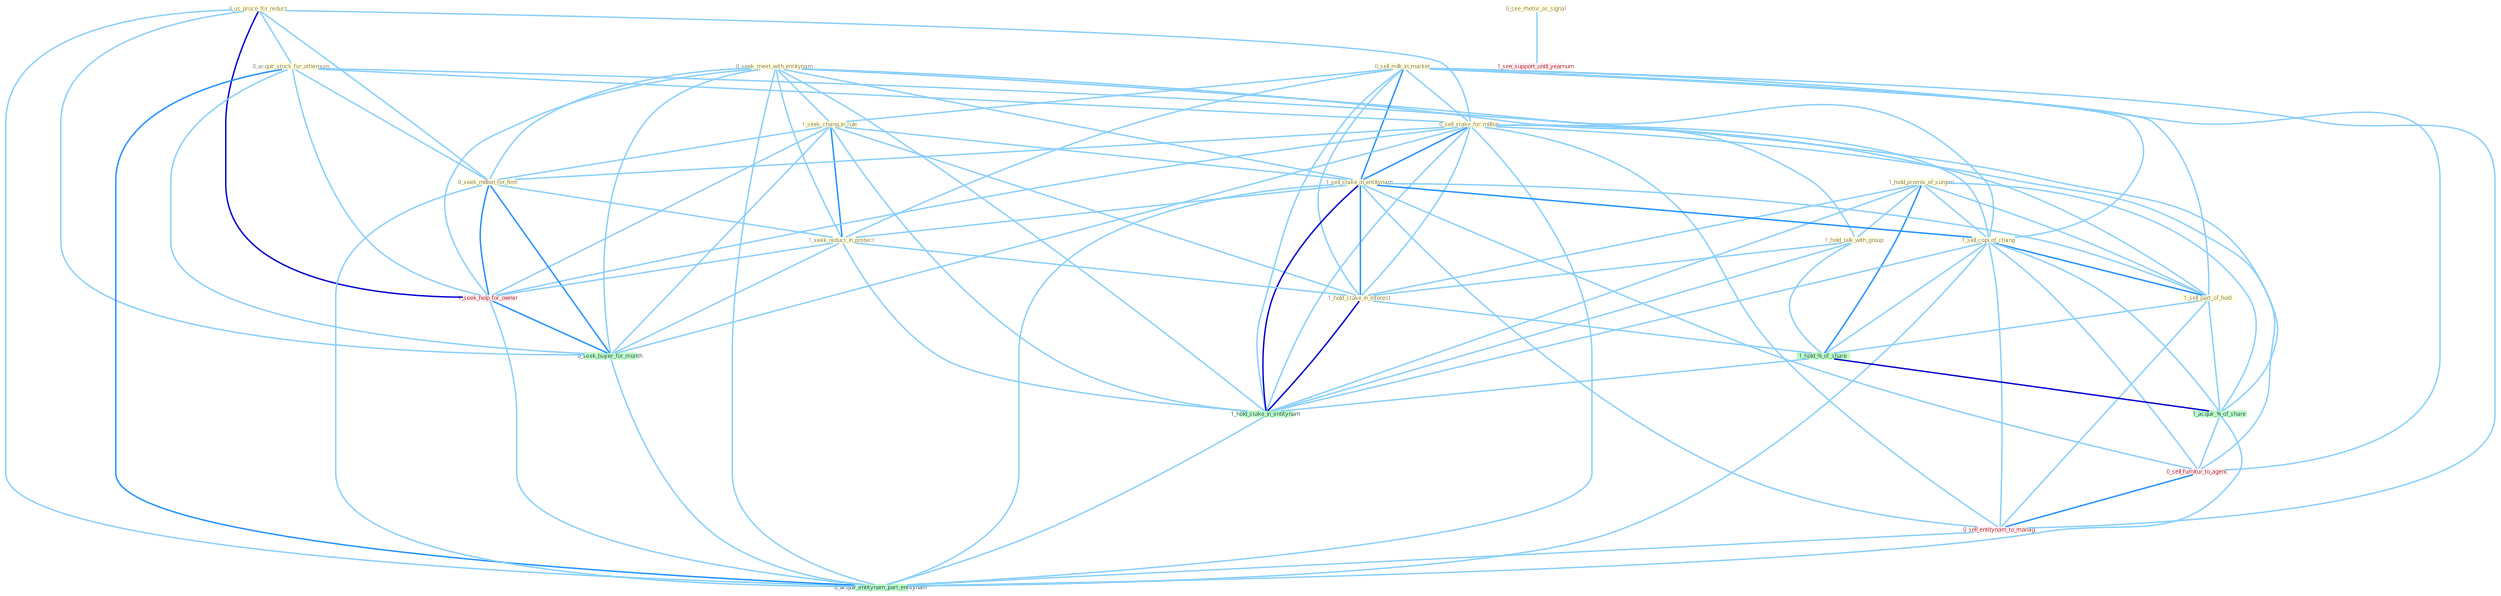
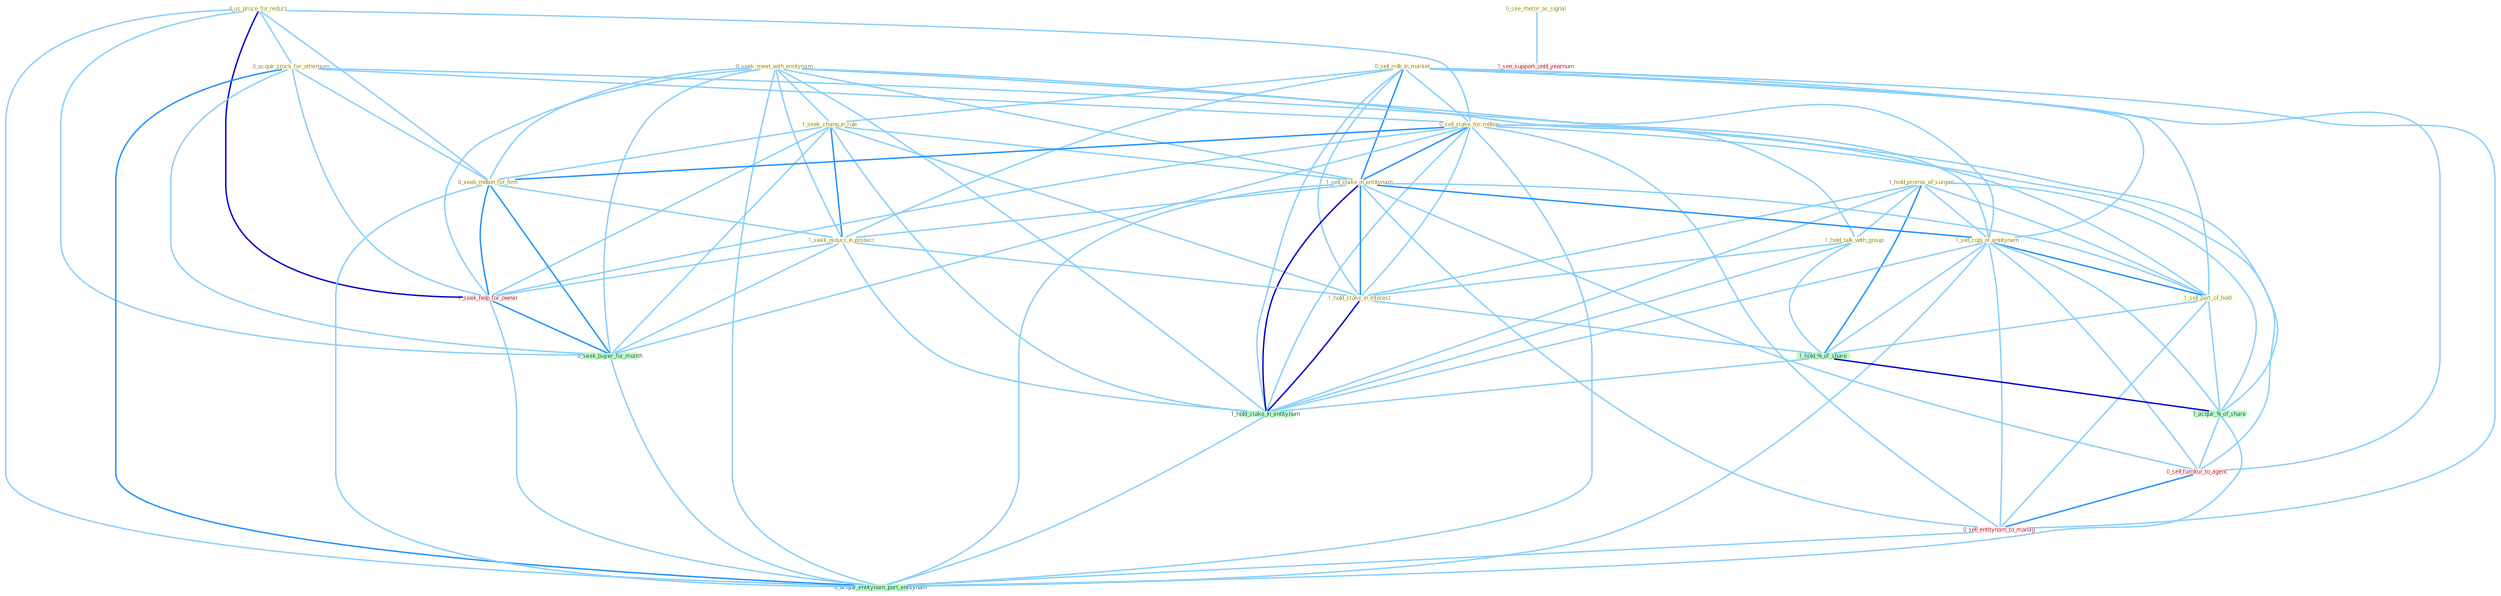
(980, 153) -> (980, 153)
(1988, 240) -> (1988, 240)
